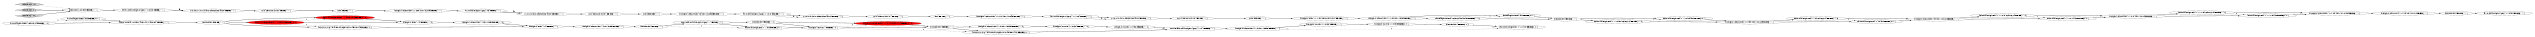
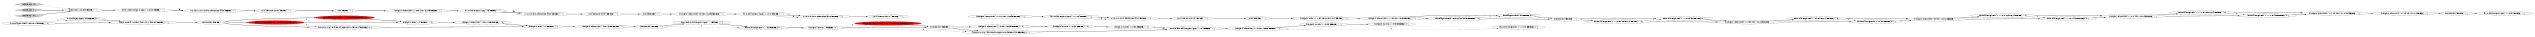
(942, 17) -> none
(763, 22) -> none
(1458, 24) -> none
